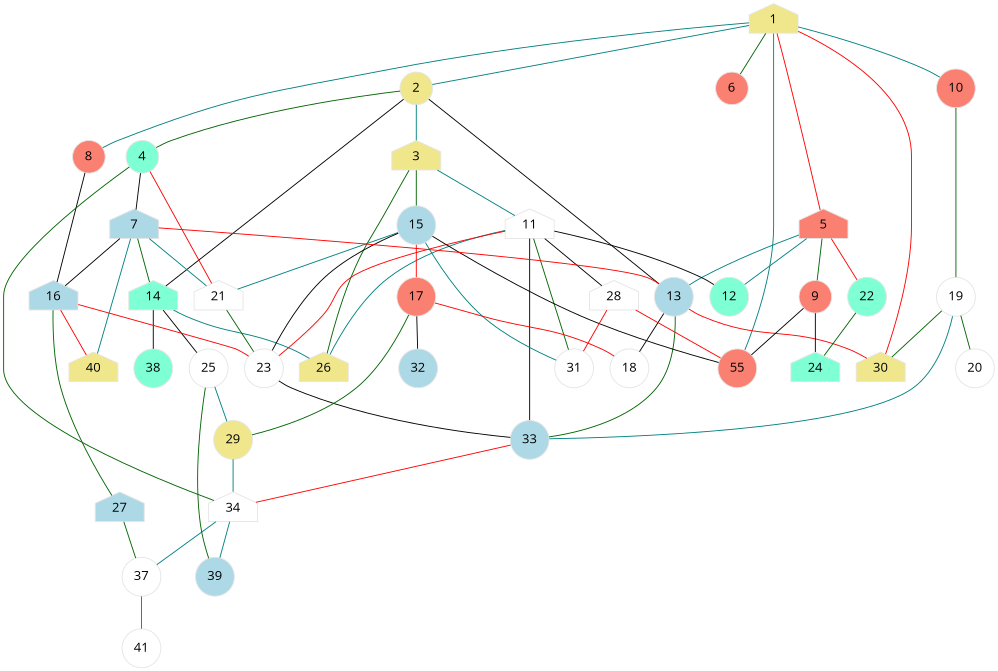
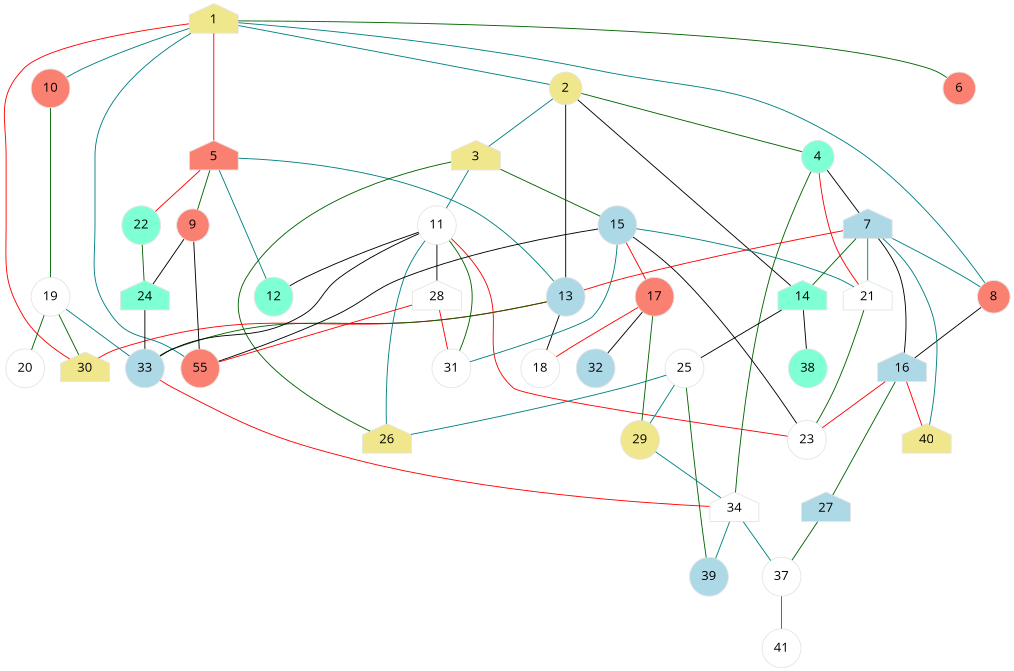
(530, 225) -> (437, 225)
none -> (937, 262)
(231, 331) -> (539, 408)
(392, 419) -> (145, 329)
